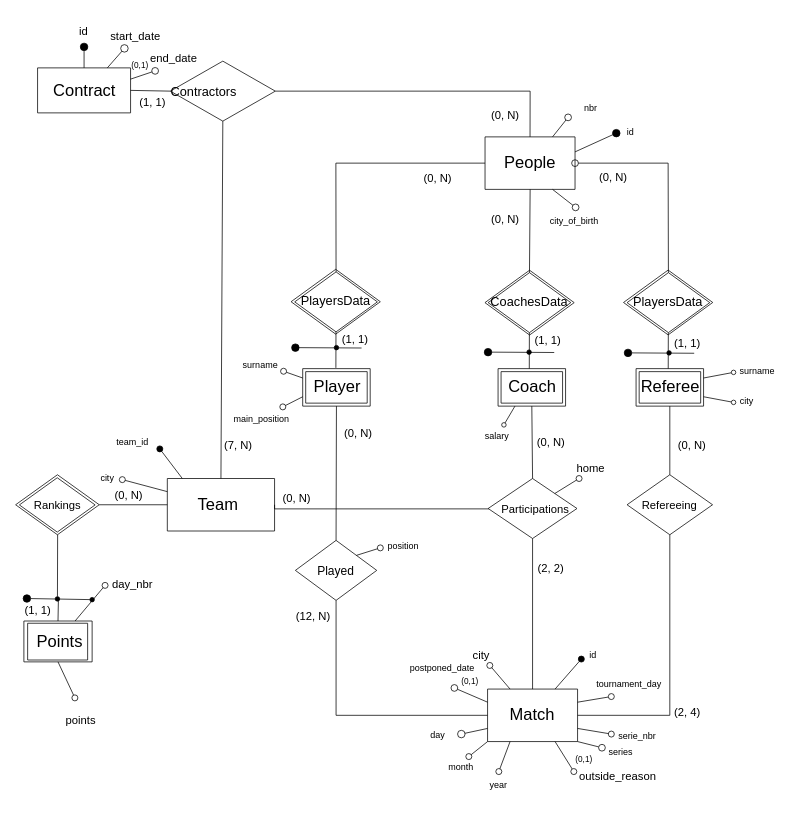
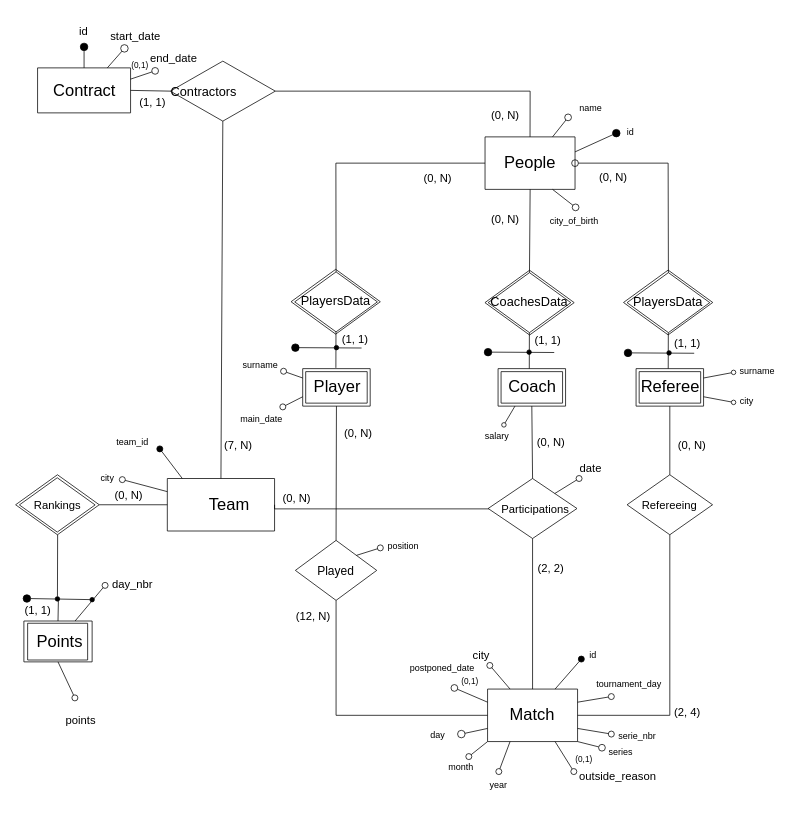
(591, 106) -> (591, 106)
(261, 418) -> (261, 418)
(591, 468) -> (591, 468)
(218, 505) -> (229, 505)
